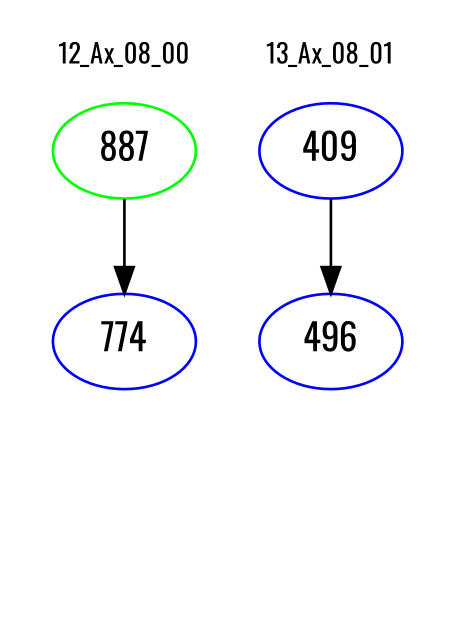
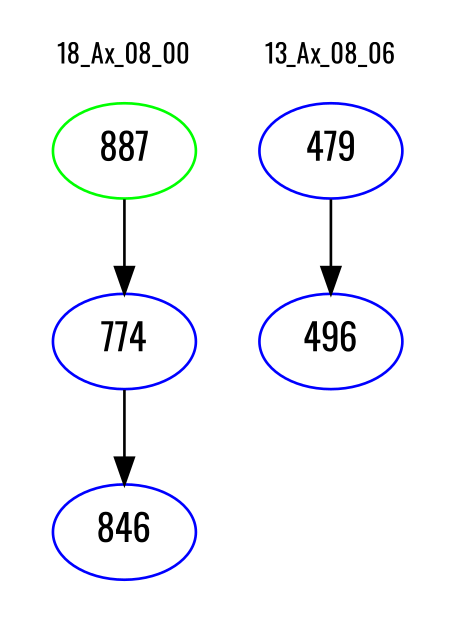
(124, 57) -> (124, 57)
(331, 57) -> (331, 57)
(331, 151) -> (331, 151)
none -> (124, 532)
